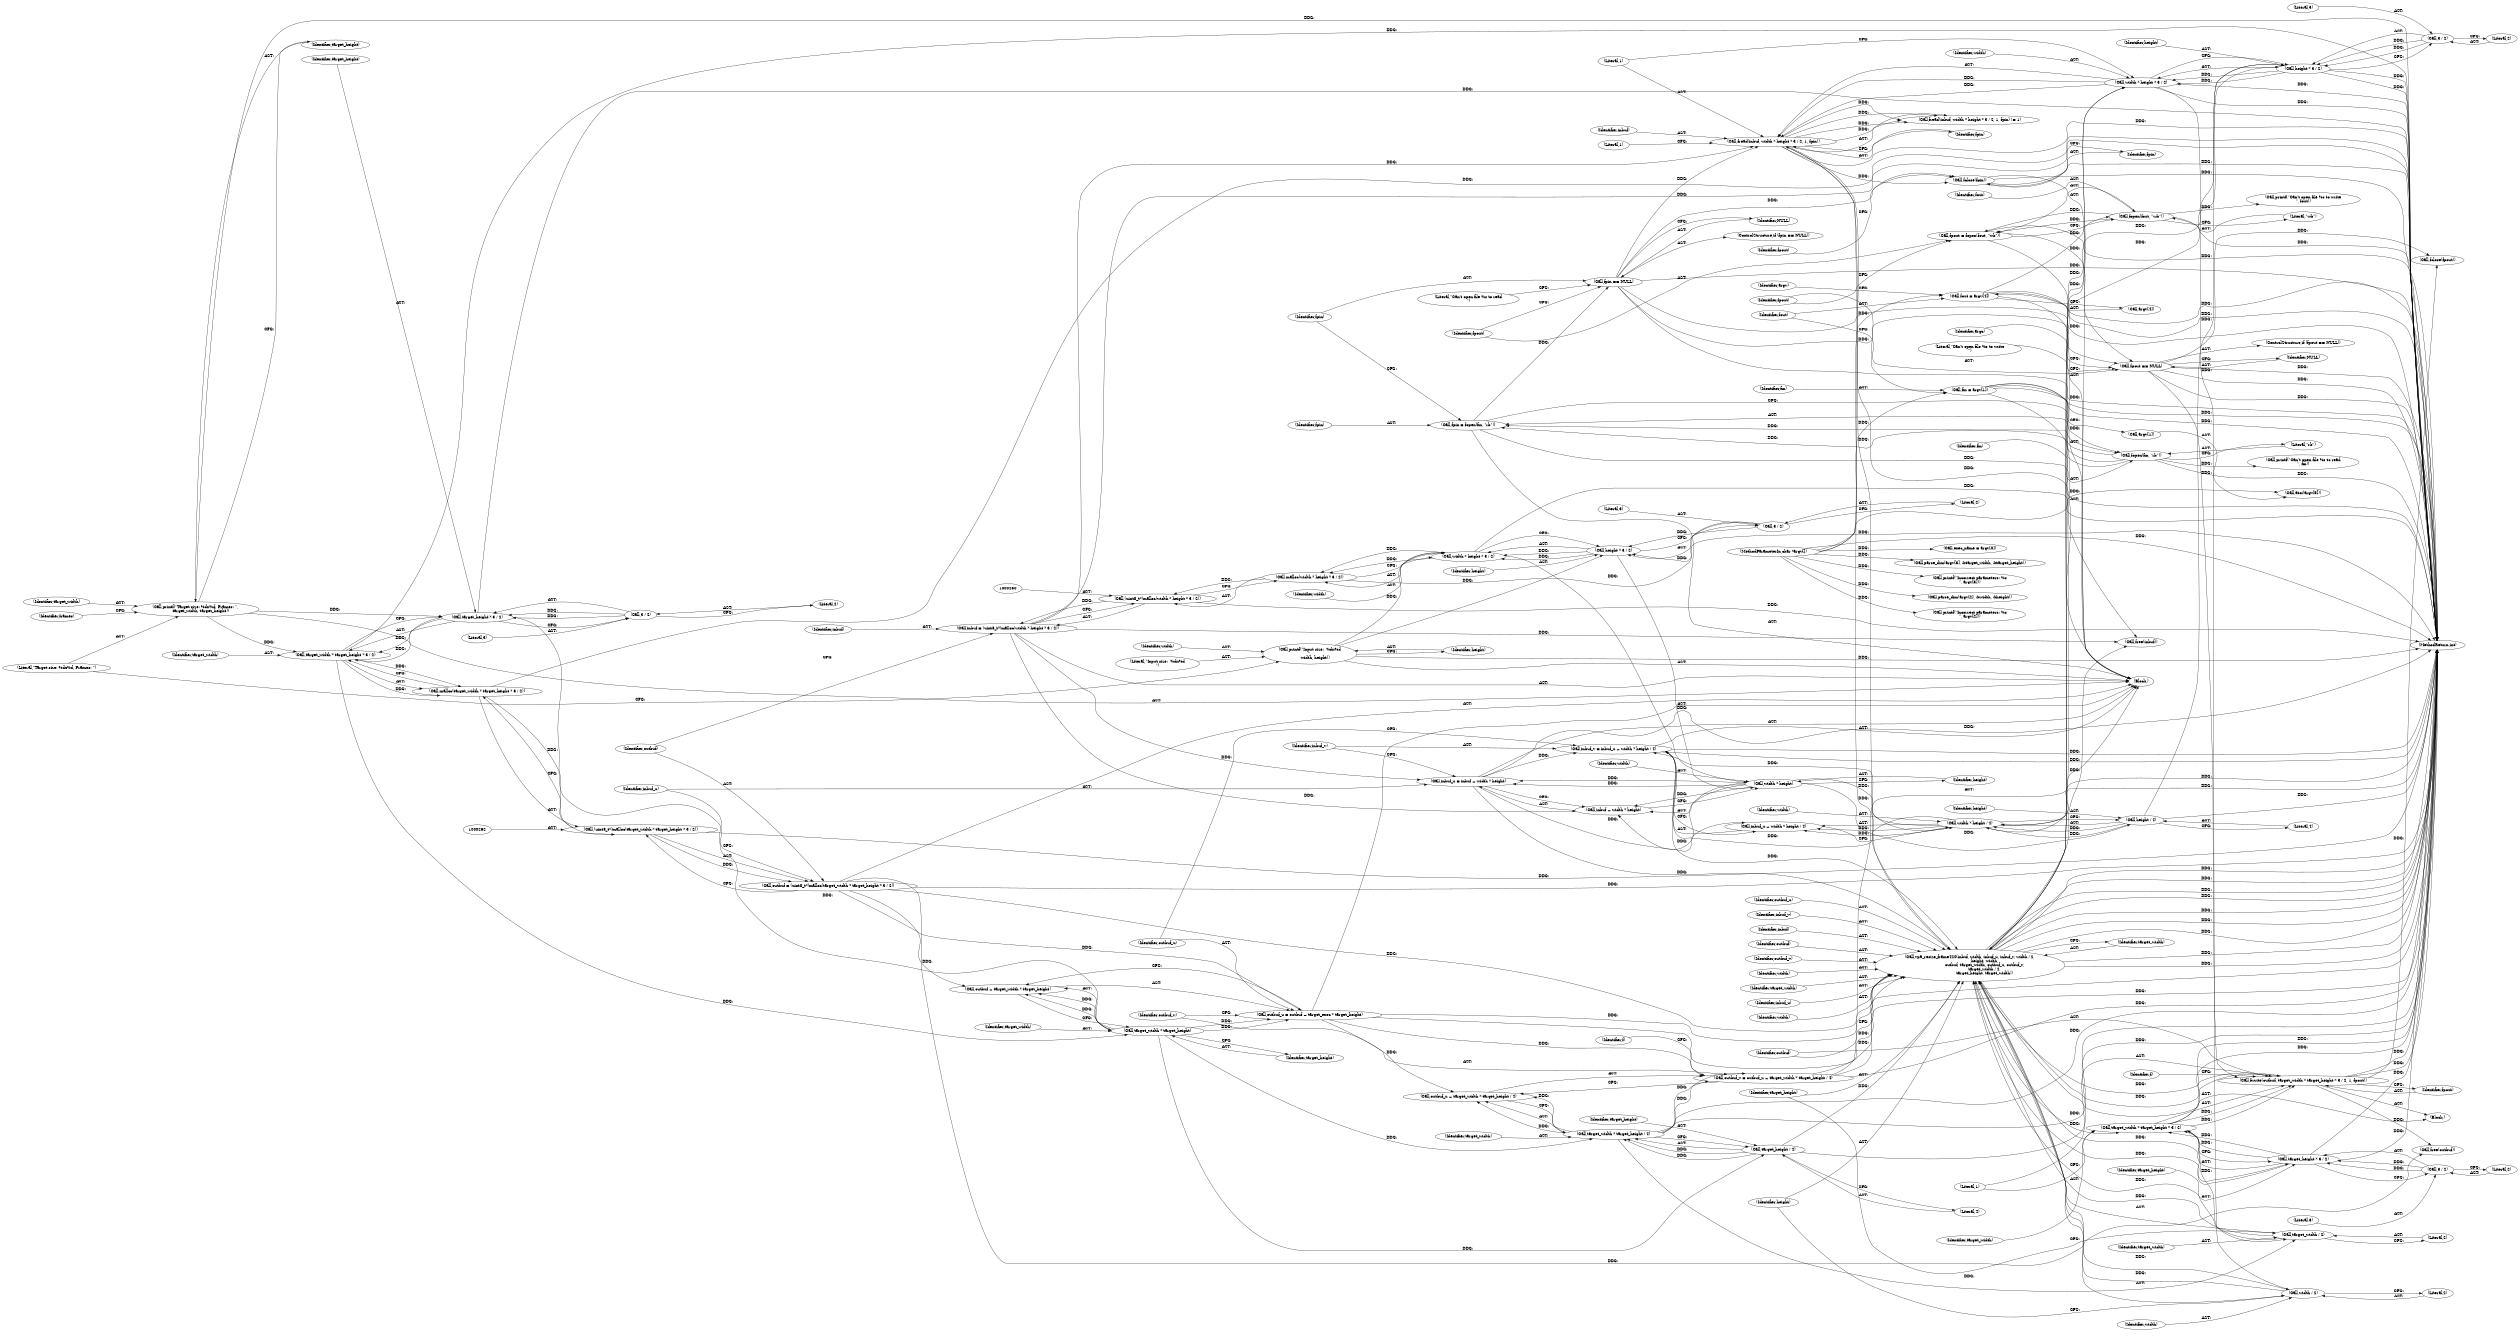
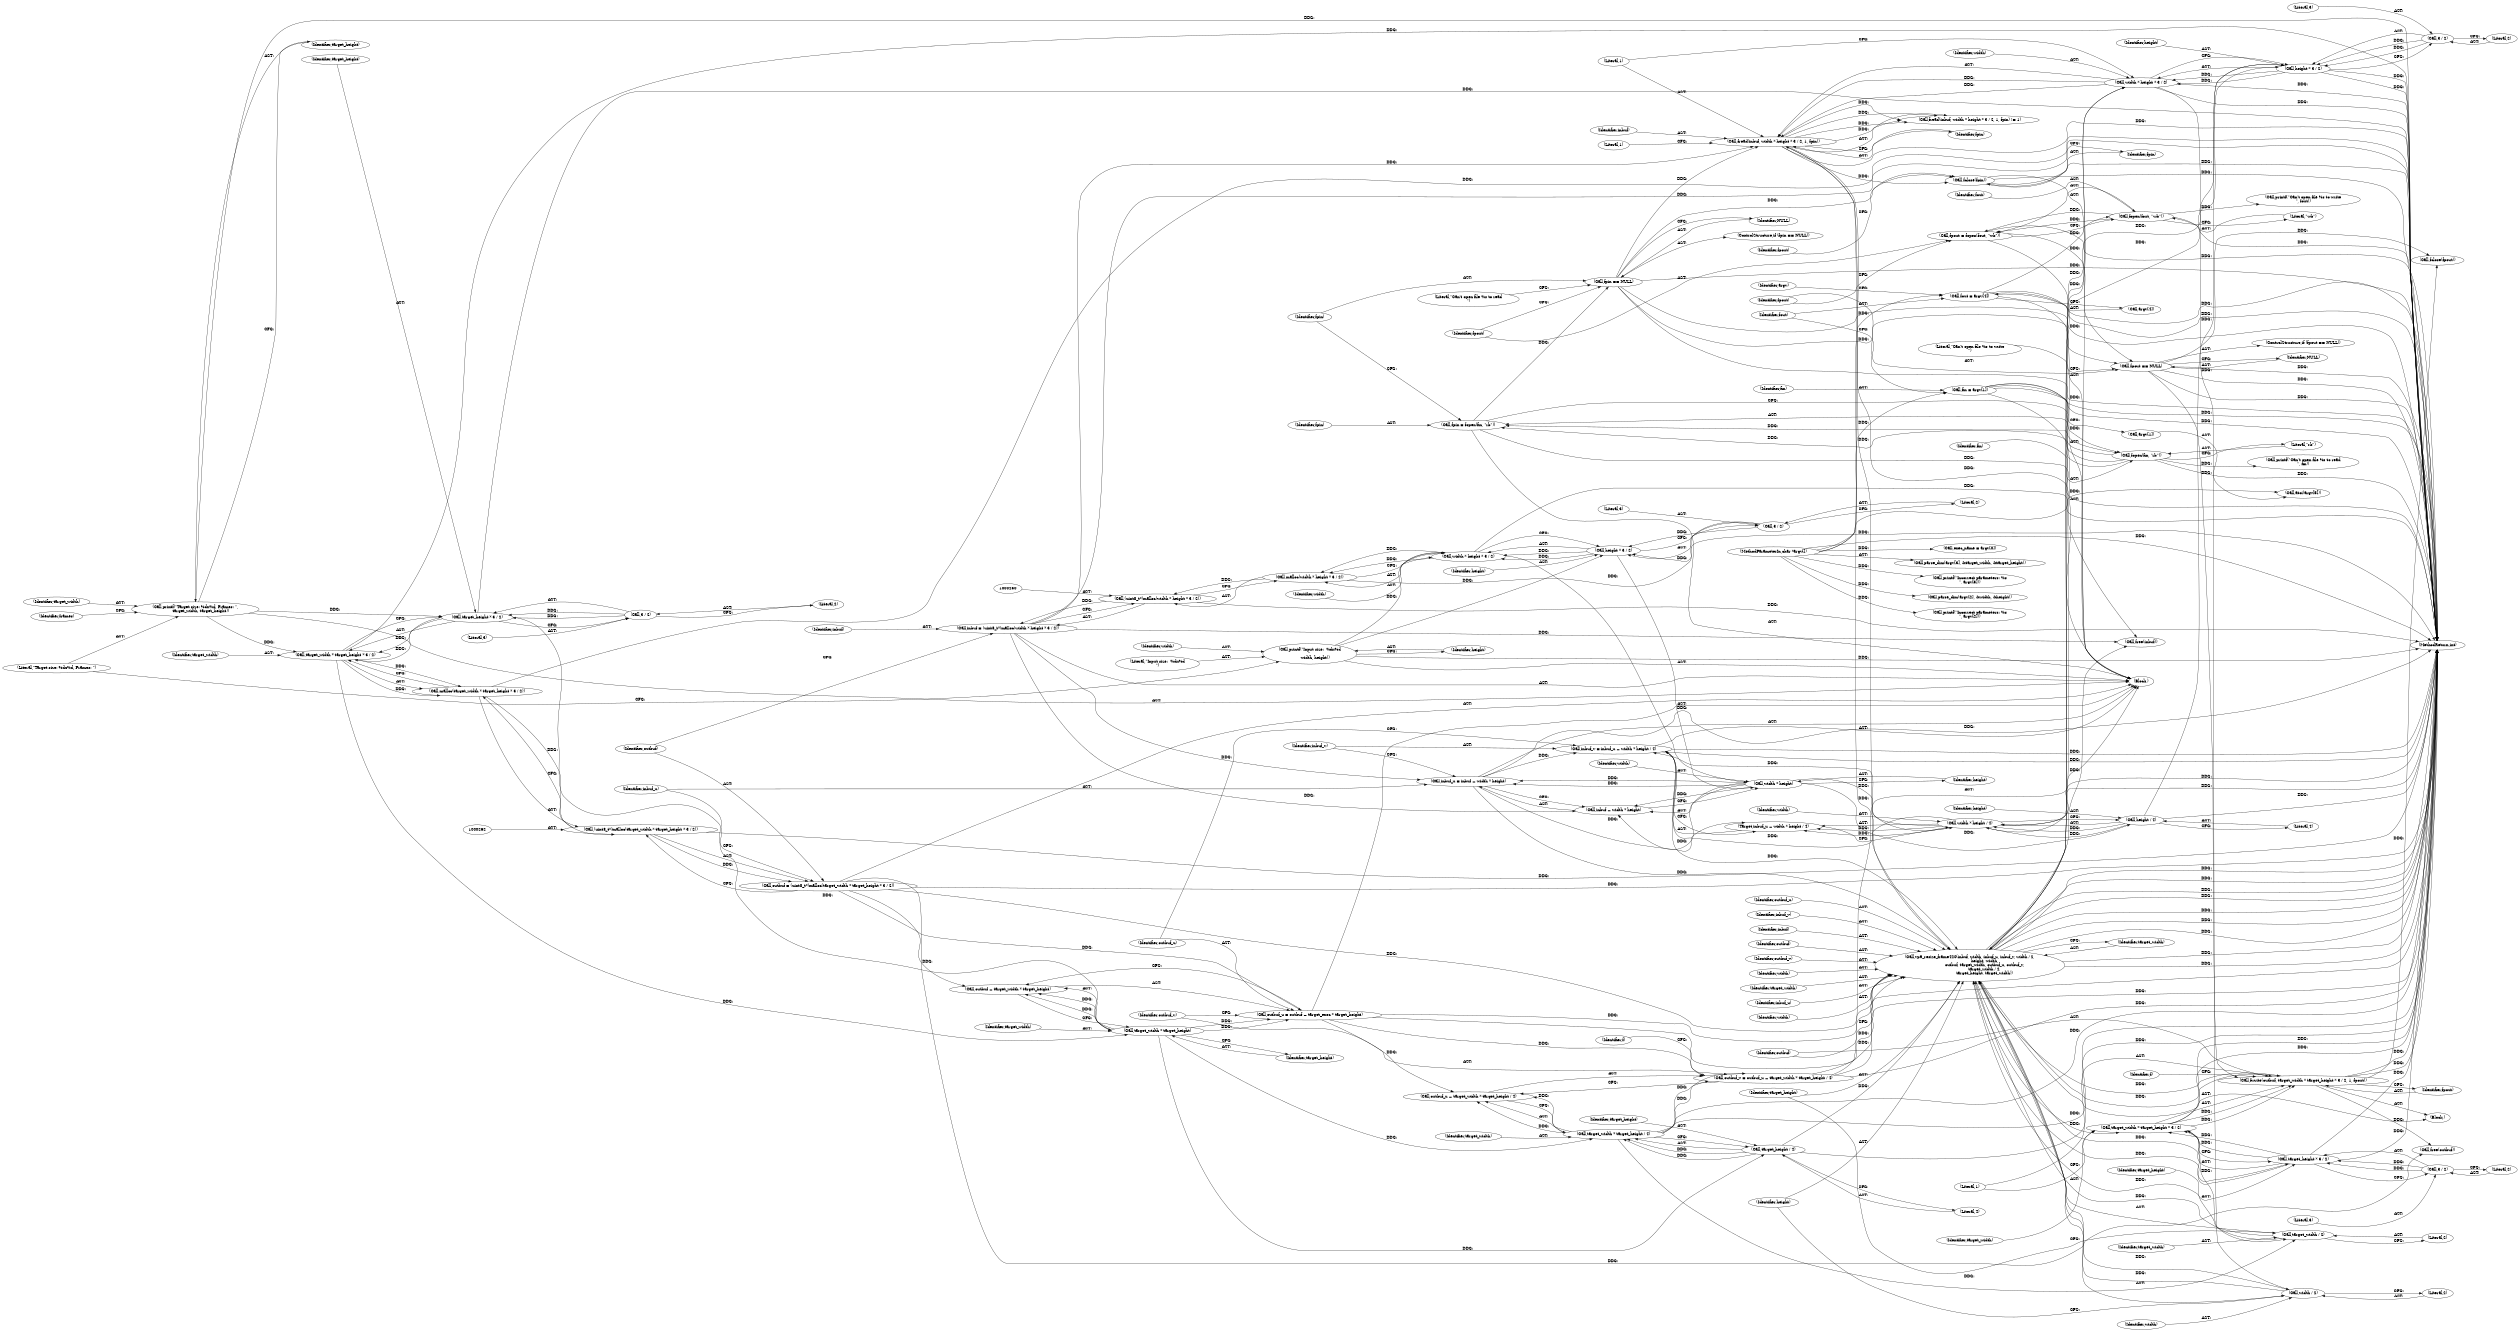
(1970, 332) -> none
(1864, 555) -> (1864, 555)
(1773, 827) -> (1773, 827)
